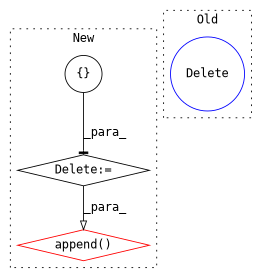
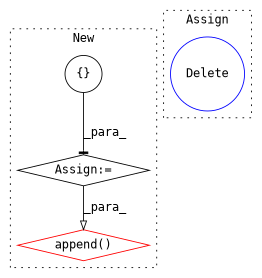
(208, 20) -> (208, 20)
(84, 170) -> (84, 170)
